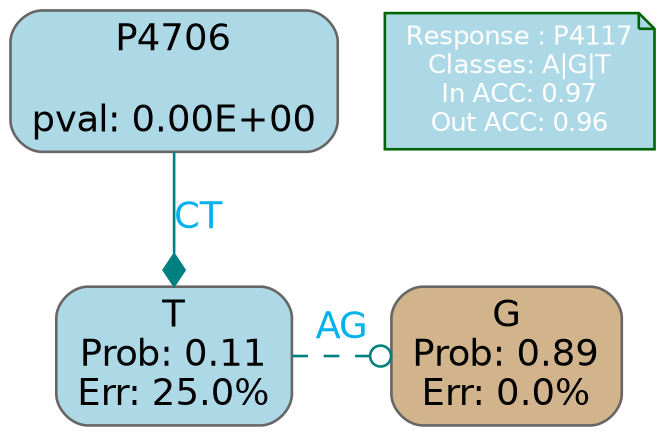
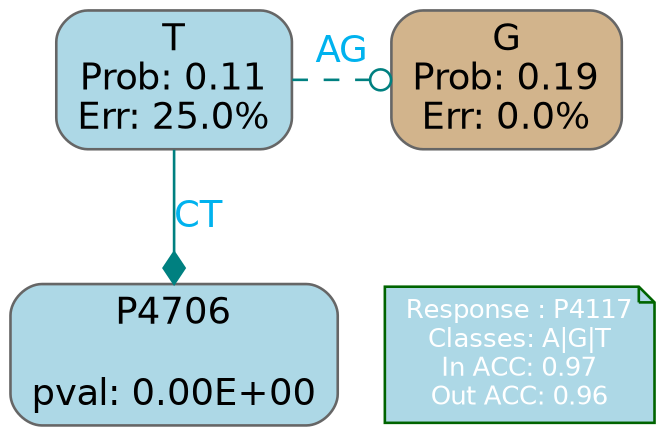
(174, 203) -> (174, 201)
(507, 356) -> (507, 80)
